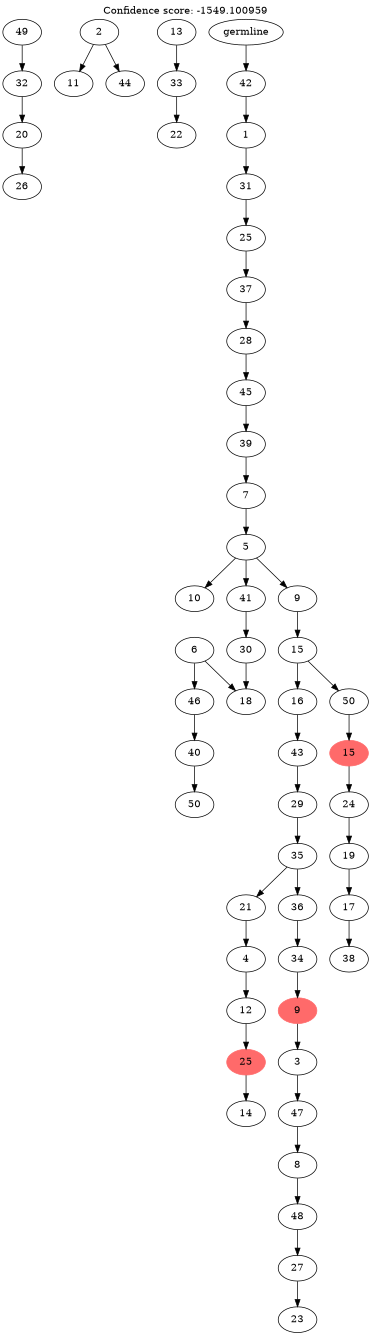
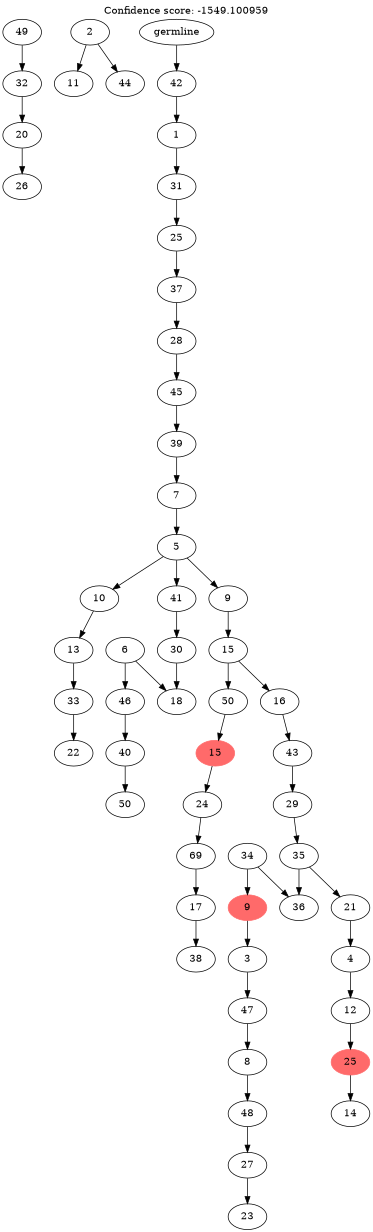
none -> (88, 621)
(349, 856) -> (196, 856)
(298, 930) -> (271, 879)
